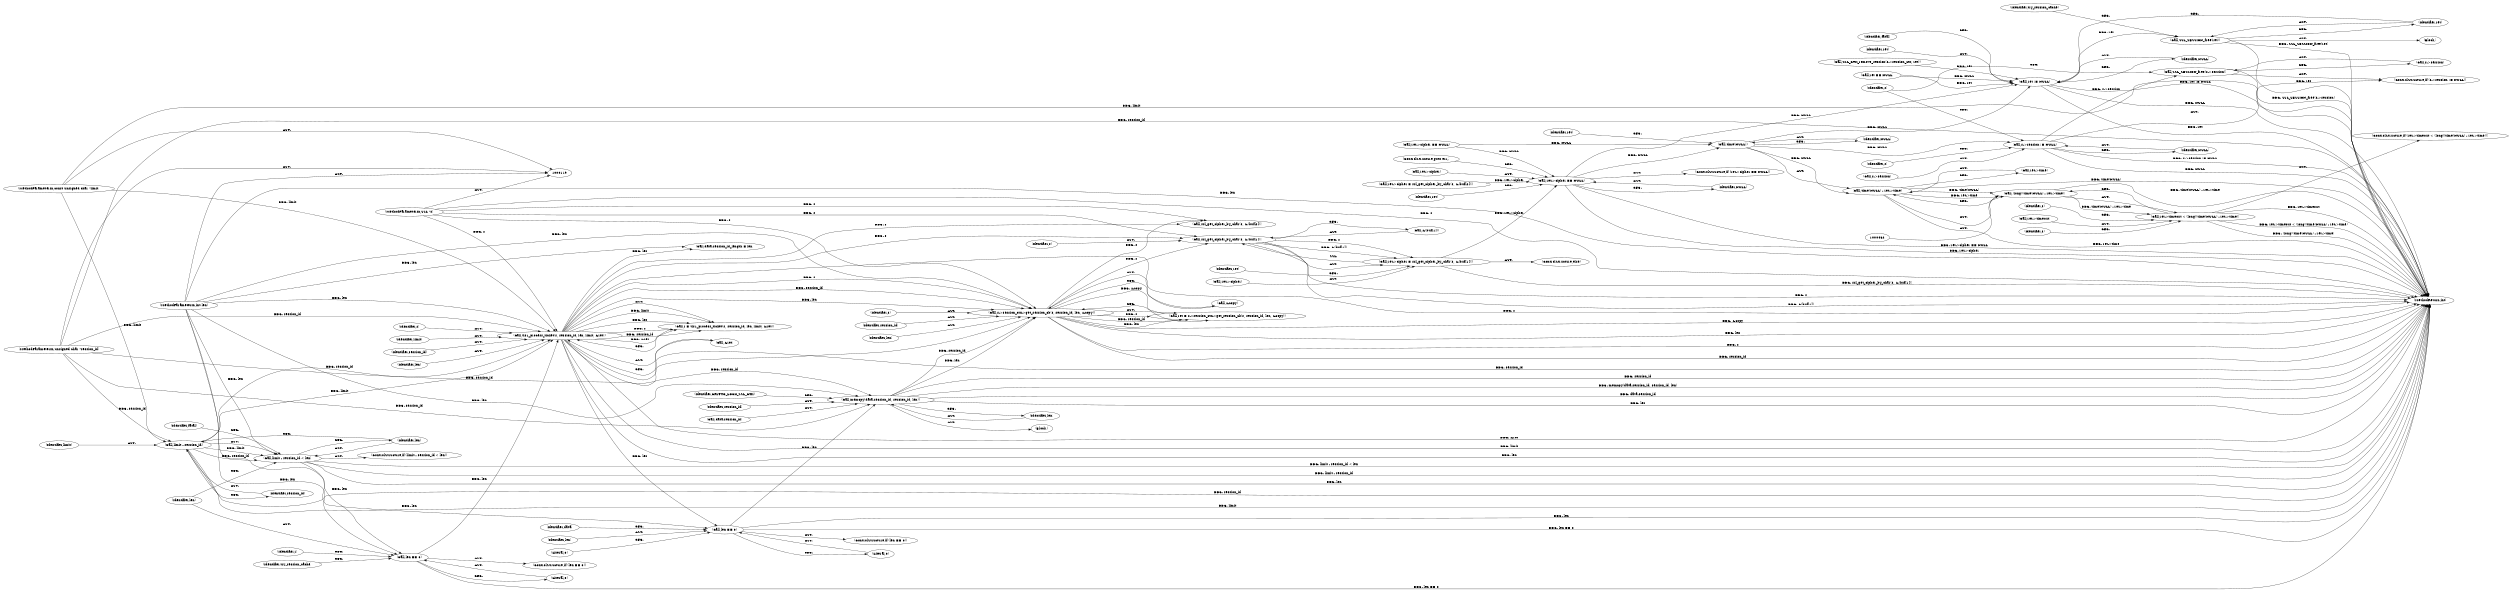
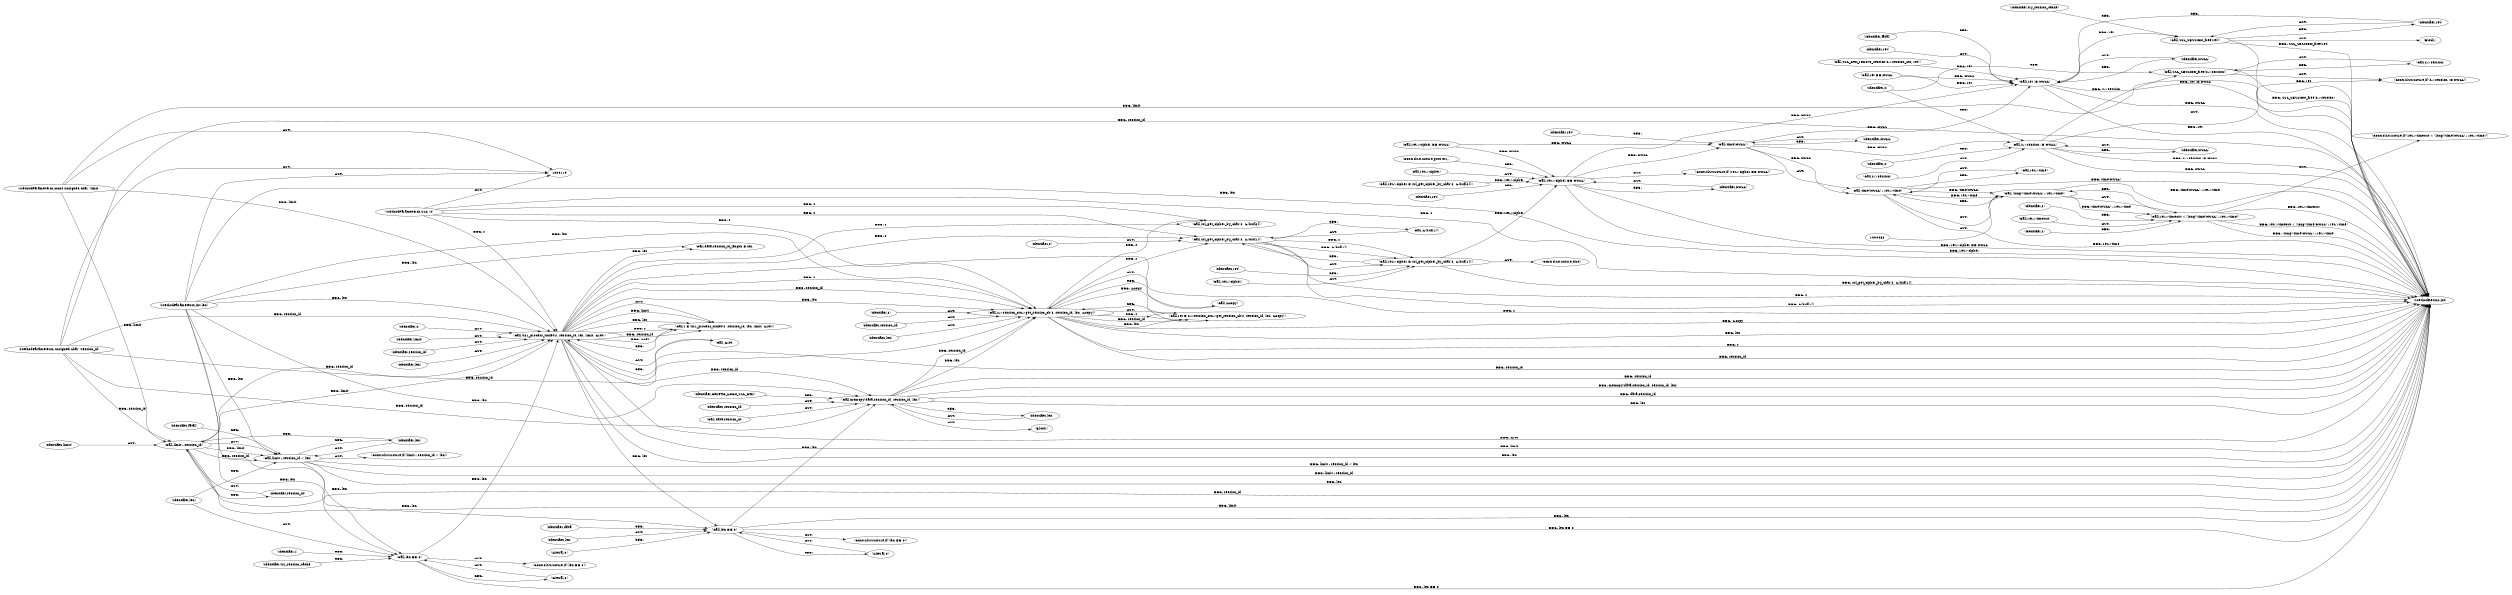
(1334, 256) -> (1334, 256)
